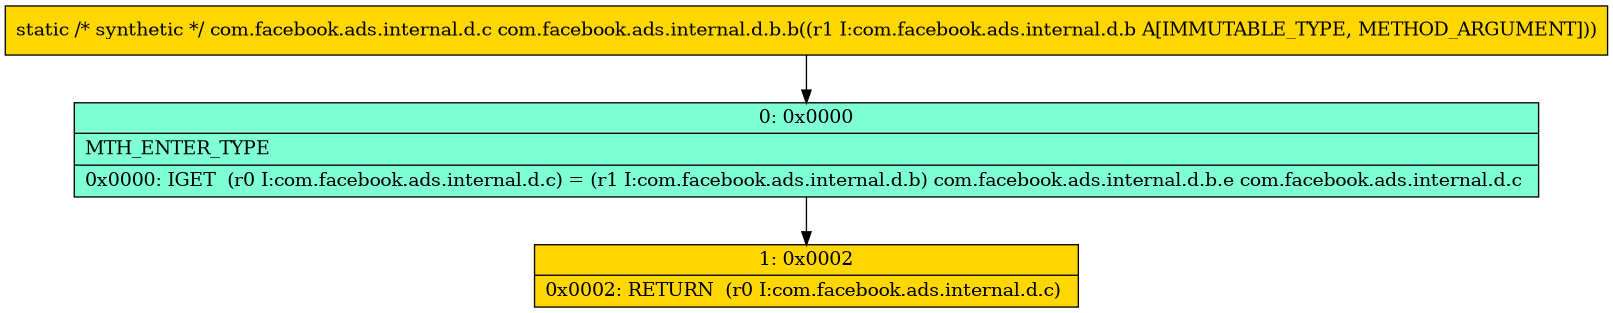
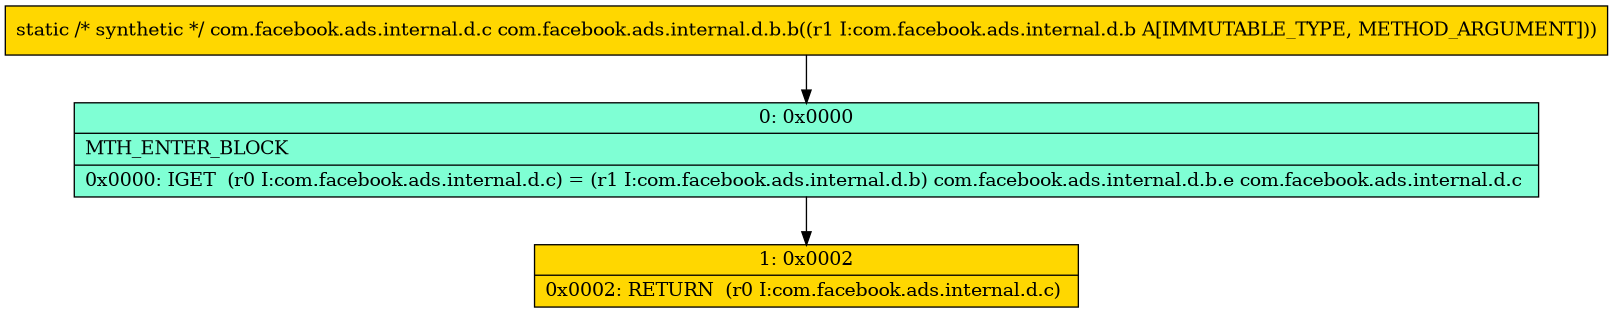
(178, 149) -> (187, 149)
